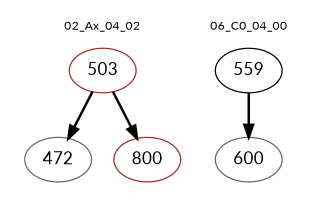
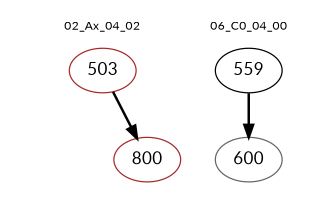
(58, 160) -> none
